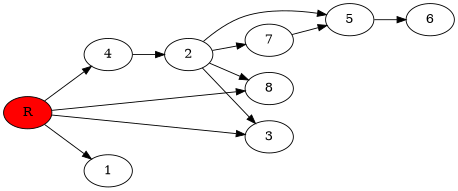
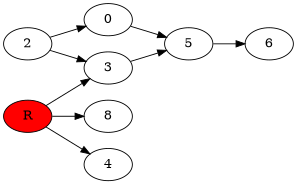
(257, 13) -> (144, 57)
(269, 40) -> (108, 20)
(144, 55) -> none
(225, 70) -> none
(108, 171) -> none
